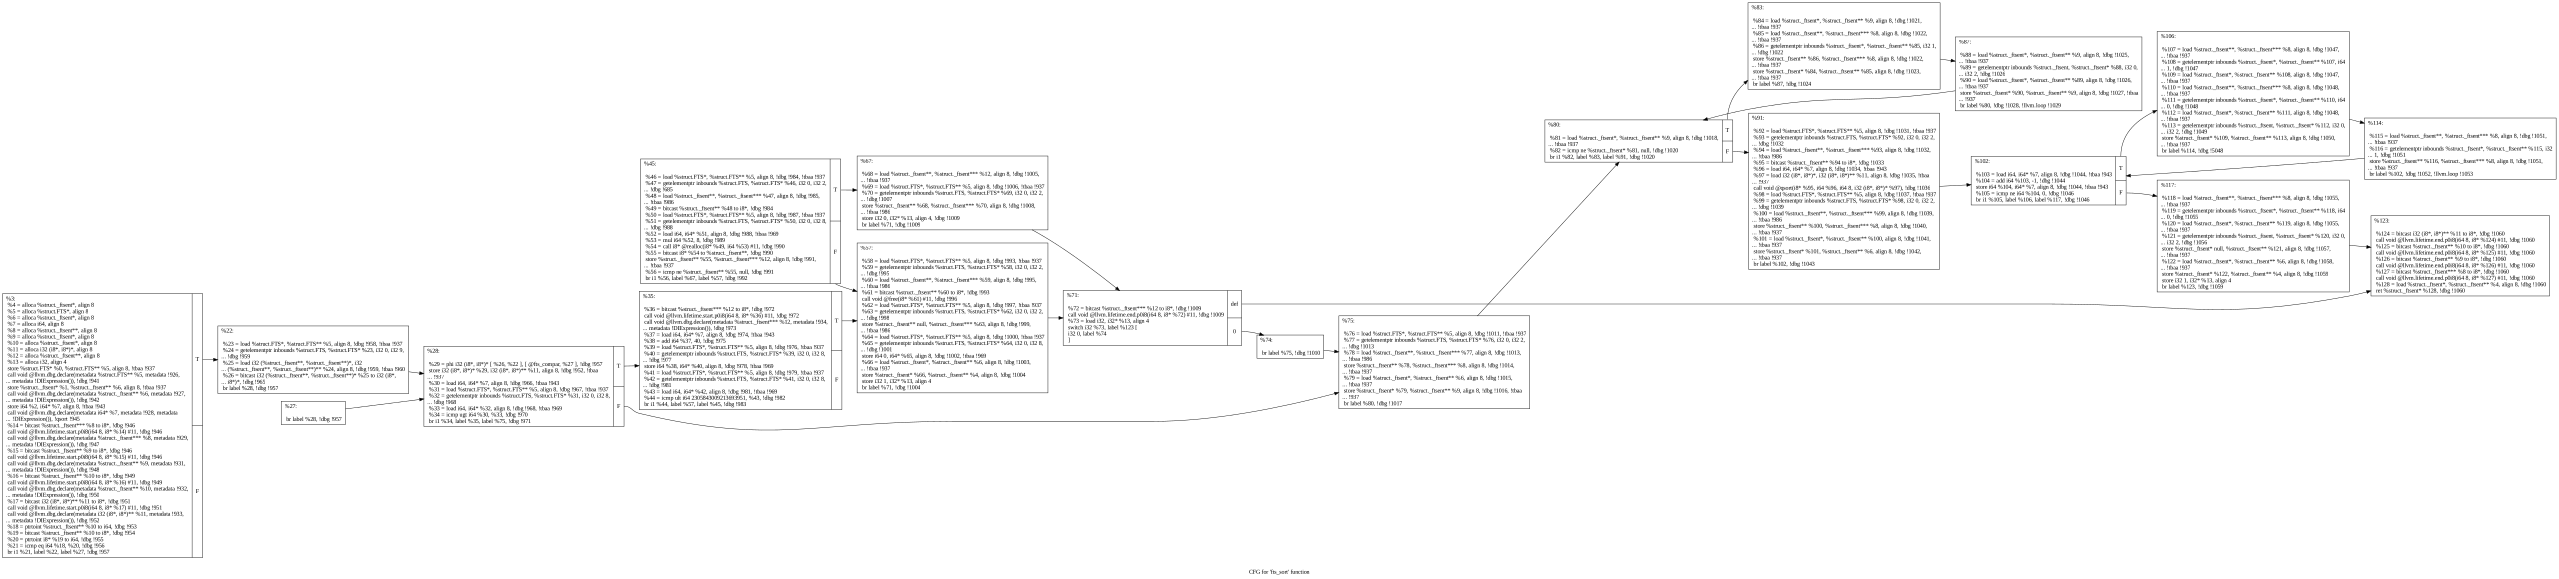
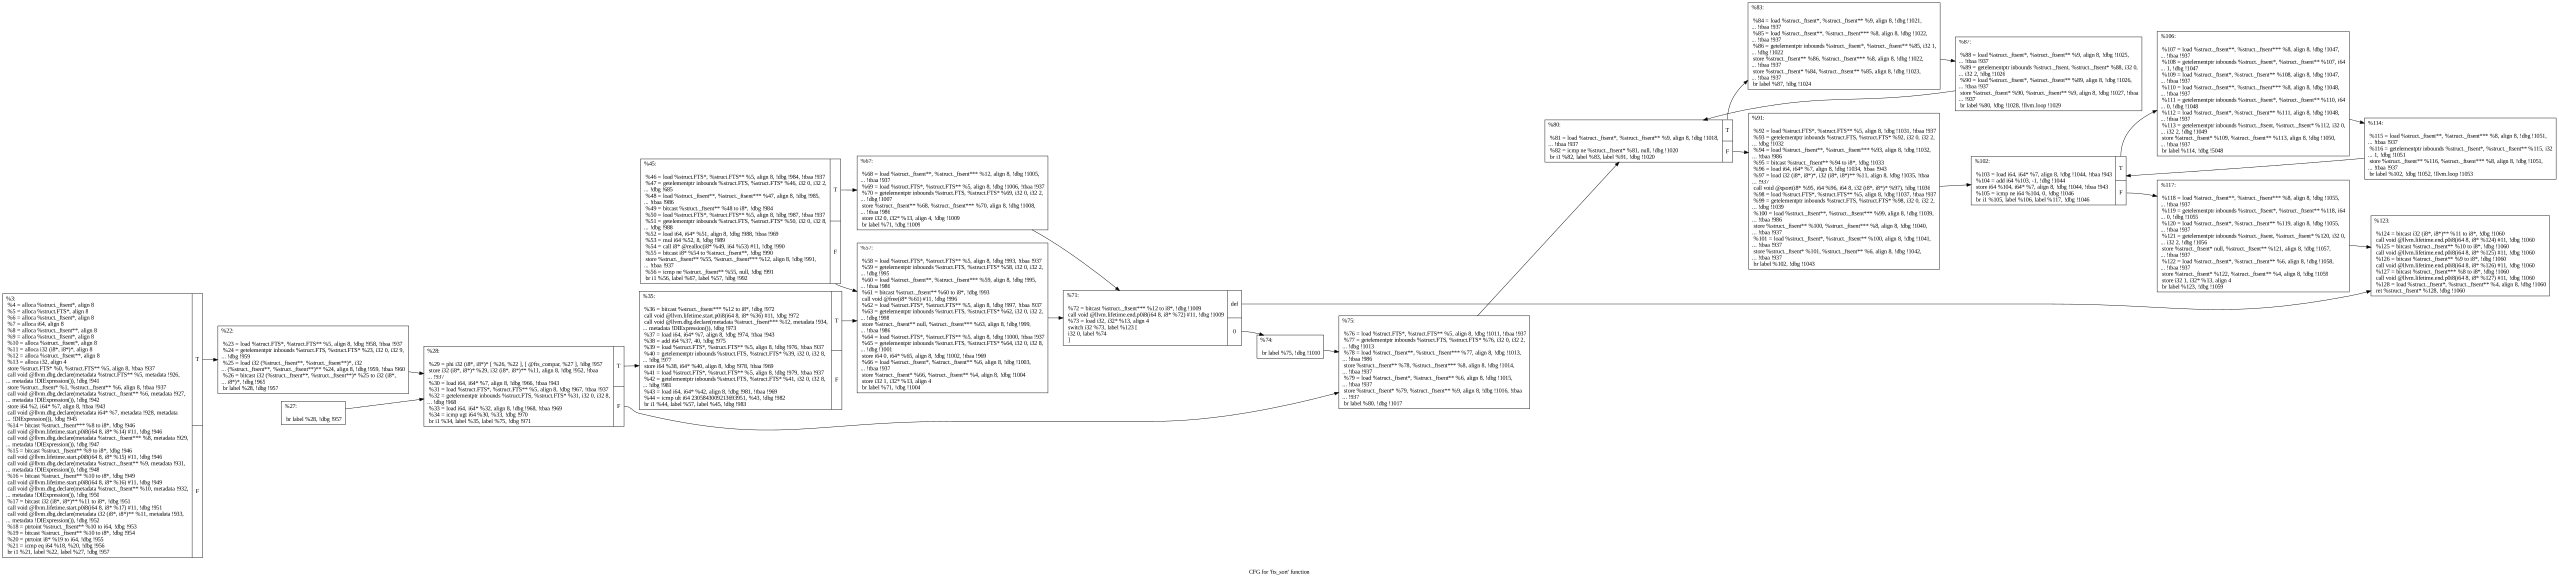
(43, 419) -> (42, 419)
